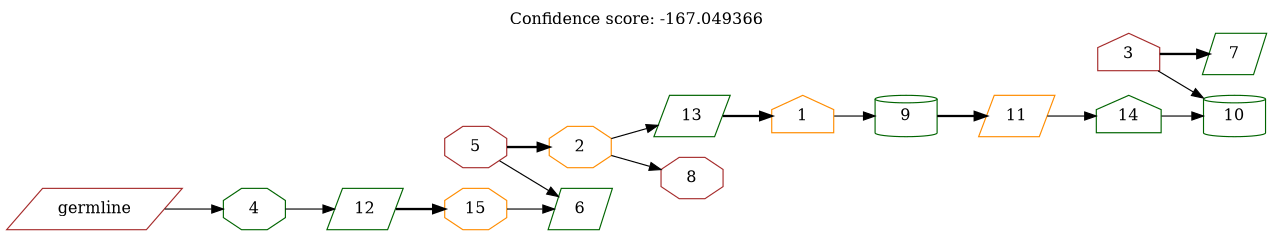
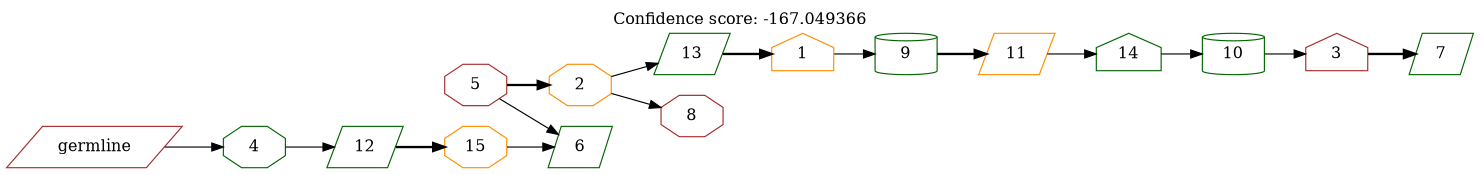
(1176, 81) -> (1279, 54)
